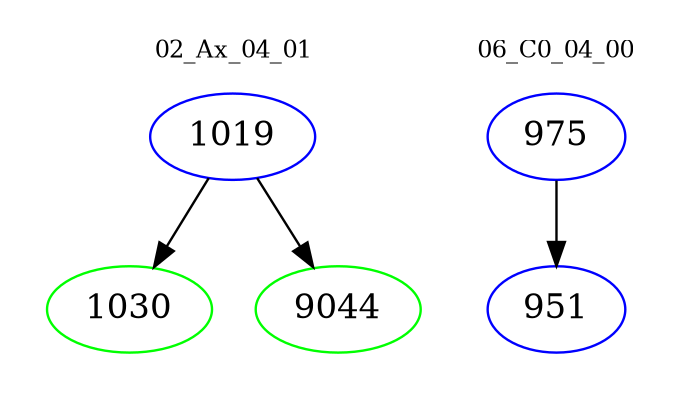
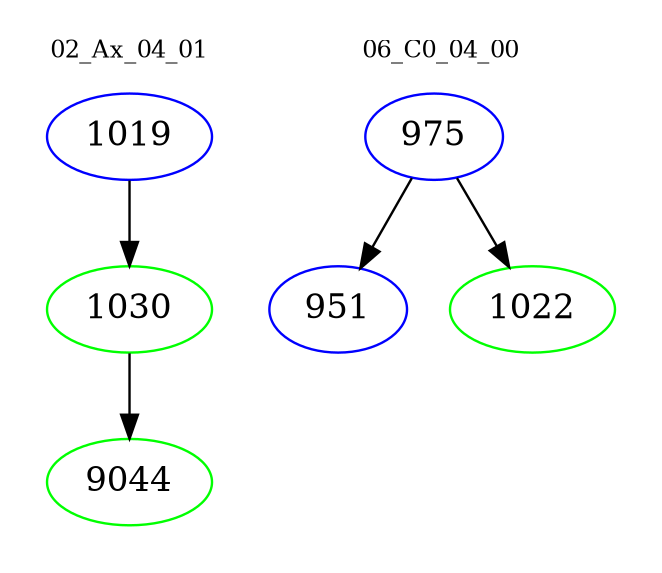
(279, 212) -> (130, 384)
none -> (532, 309)
